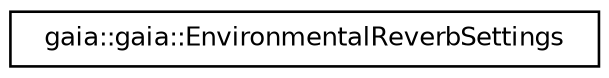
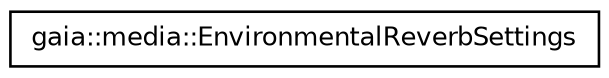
(305, 39) -> (305, 39)
